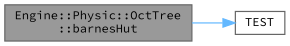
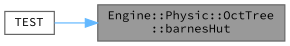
(207, 23) -> (70, 23)
